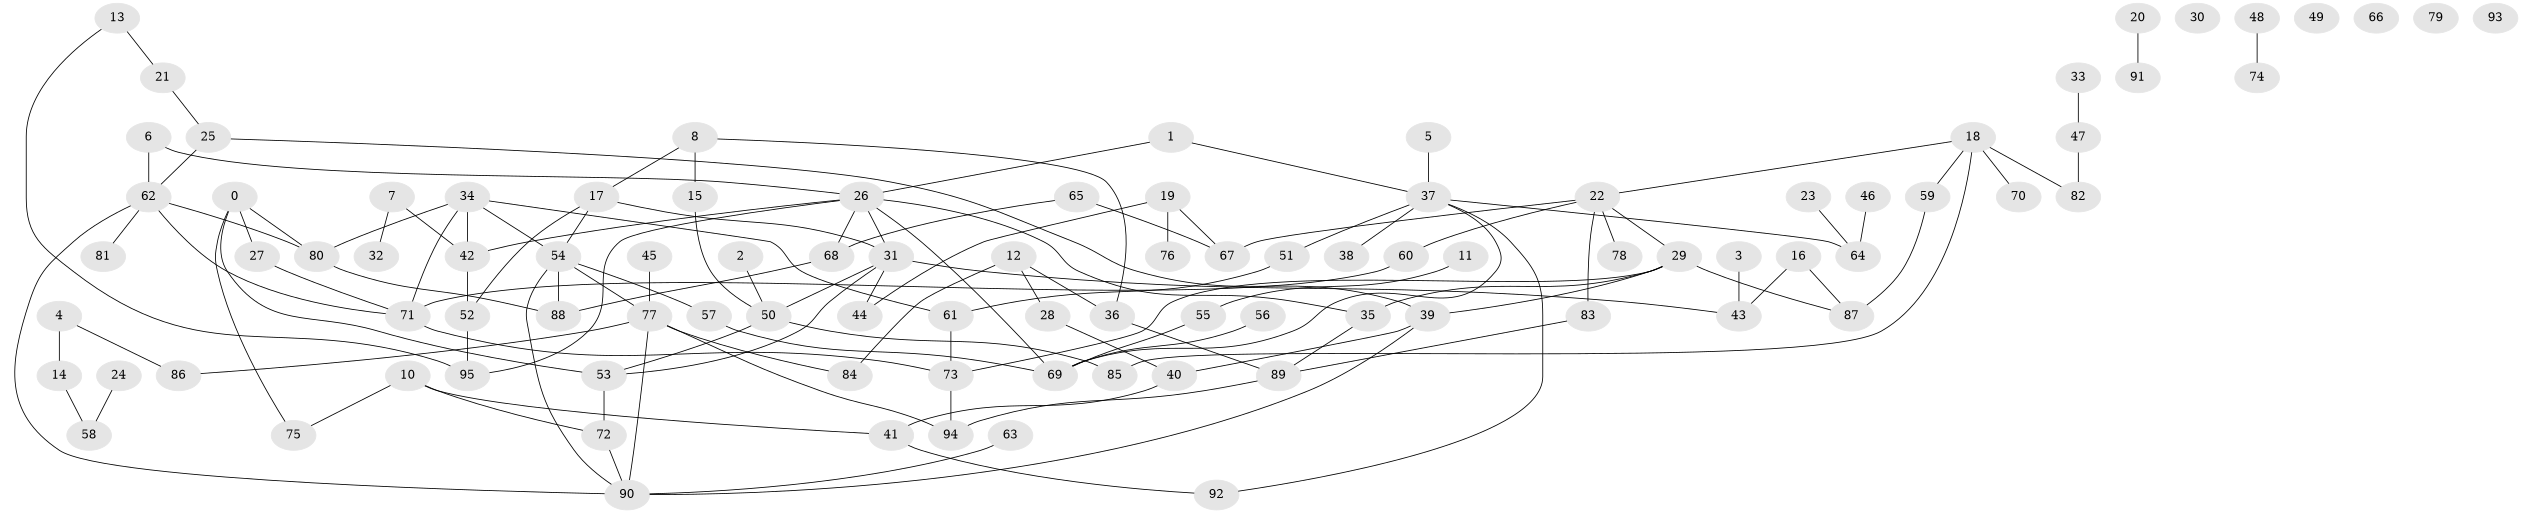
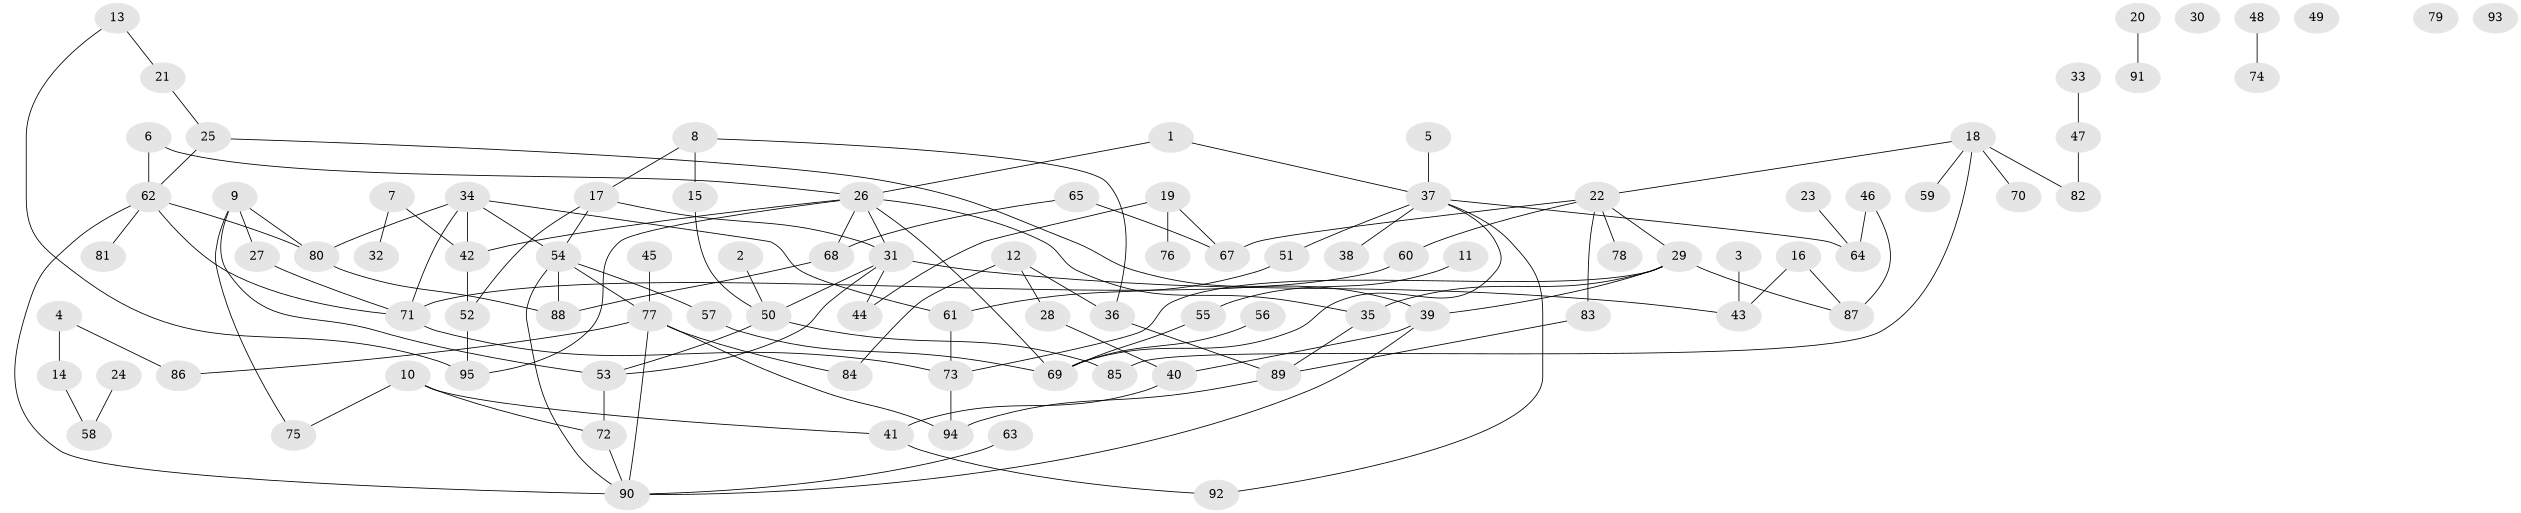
(2376, 18) -> none
(235, 197) -> (235, 197)
(1905, 265) -> (1890, 260)
